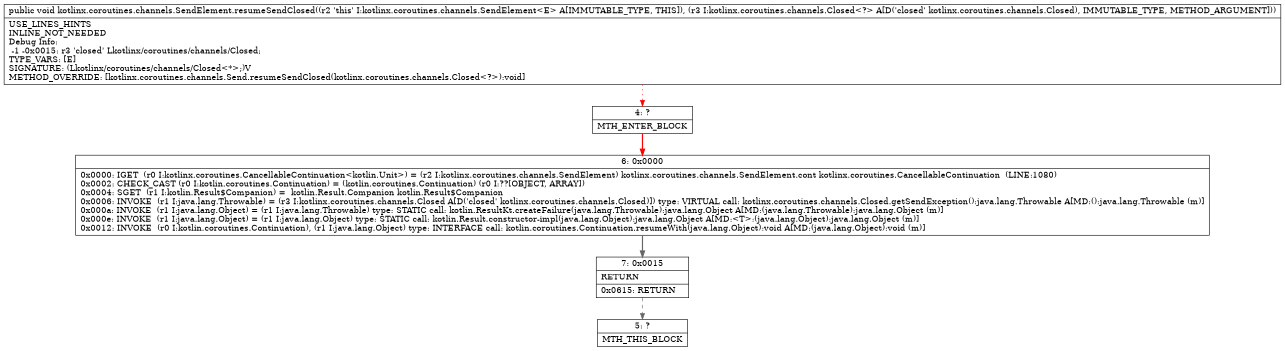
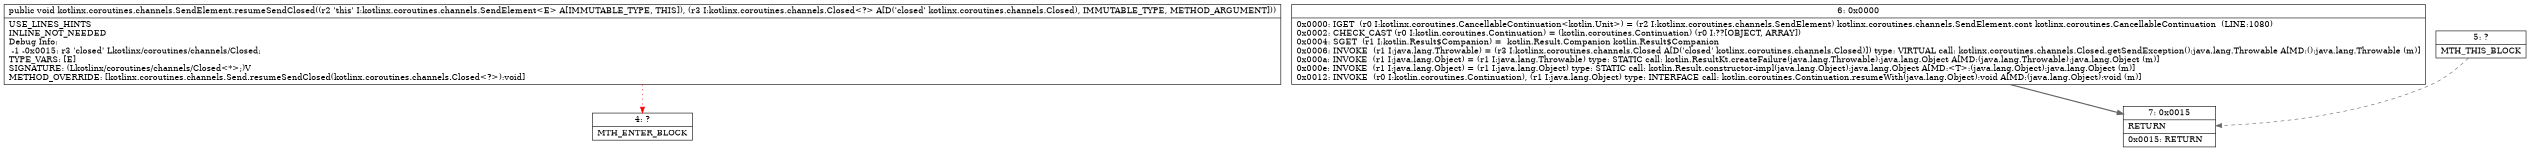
(642, 141) -> none
(642, 291) -> (2169, 140)
(642, 306) -> (2351, 110)
